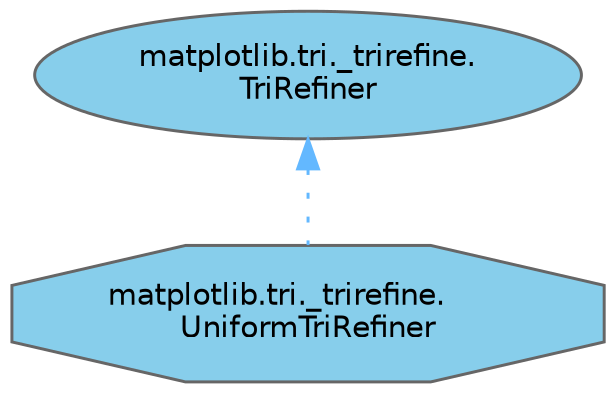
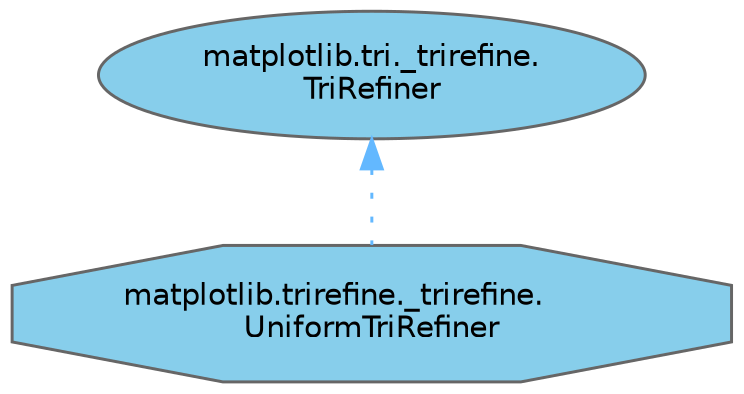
(308, 314) -> (372, 314)
